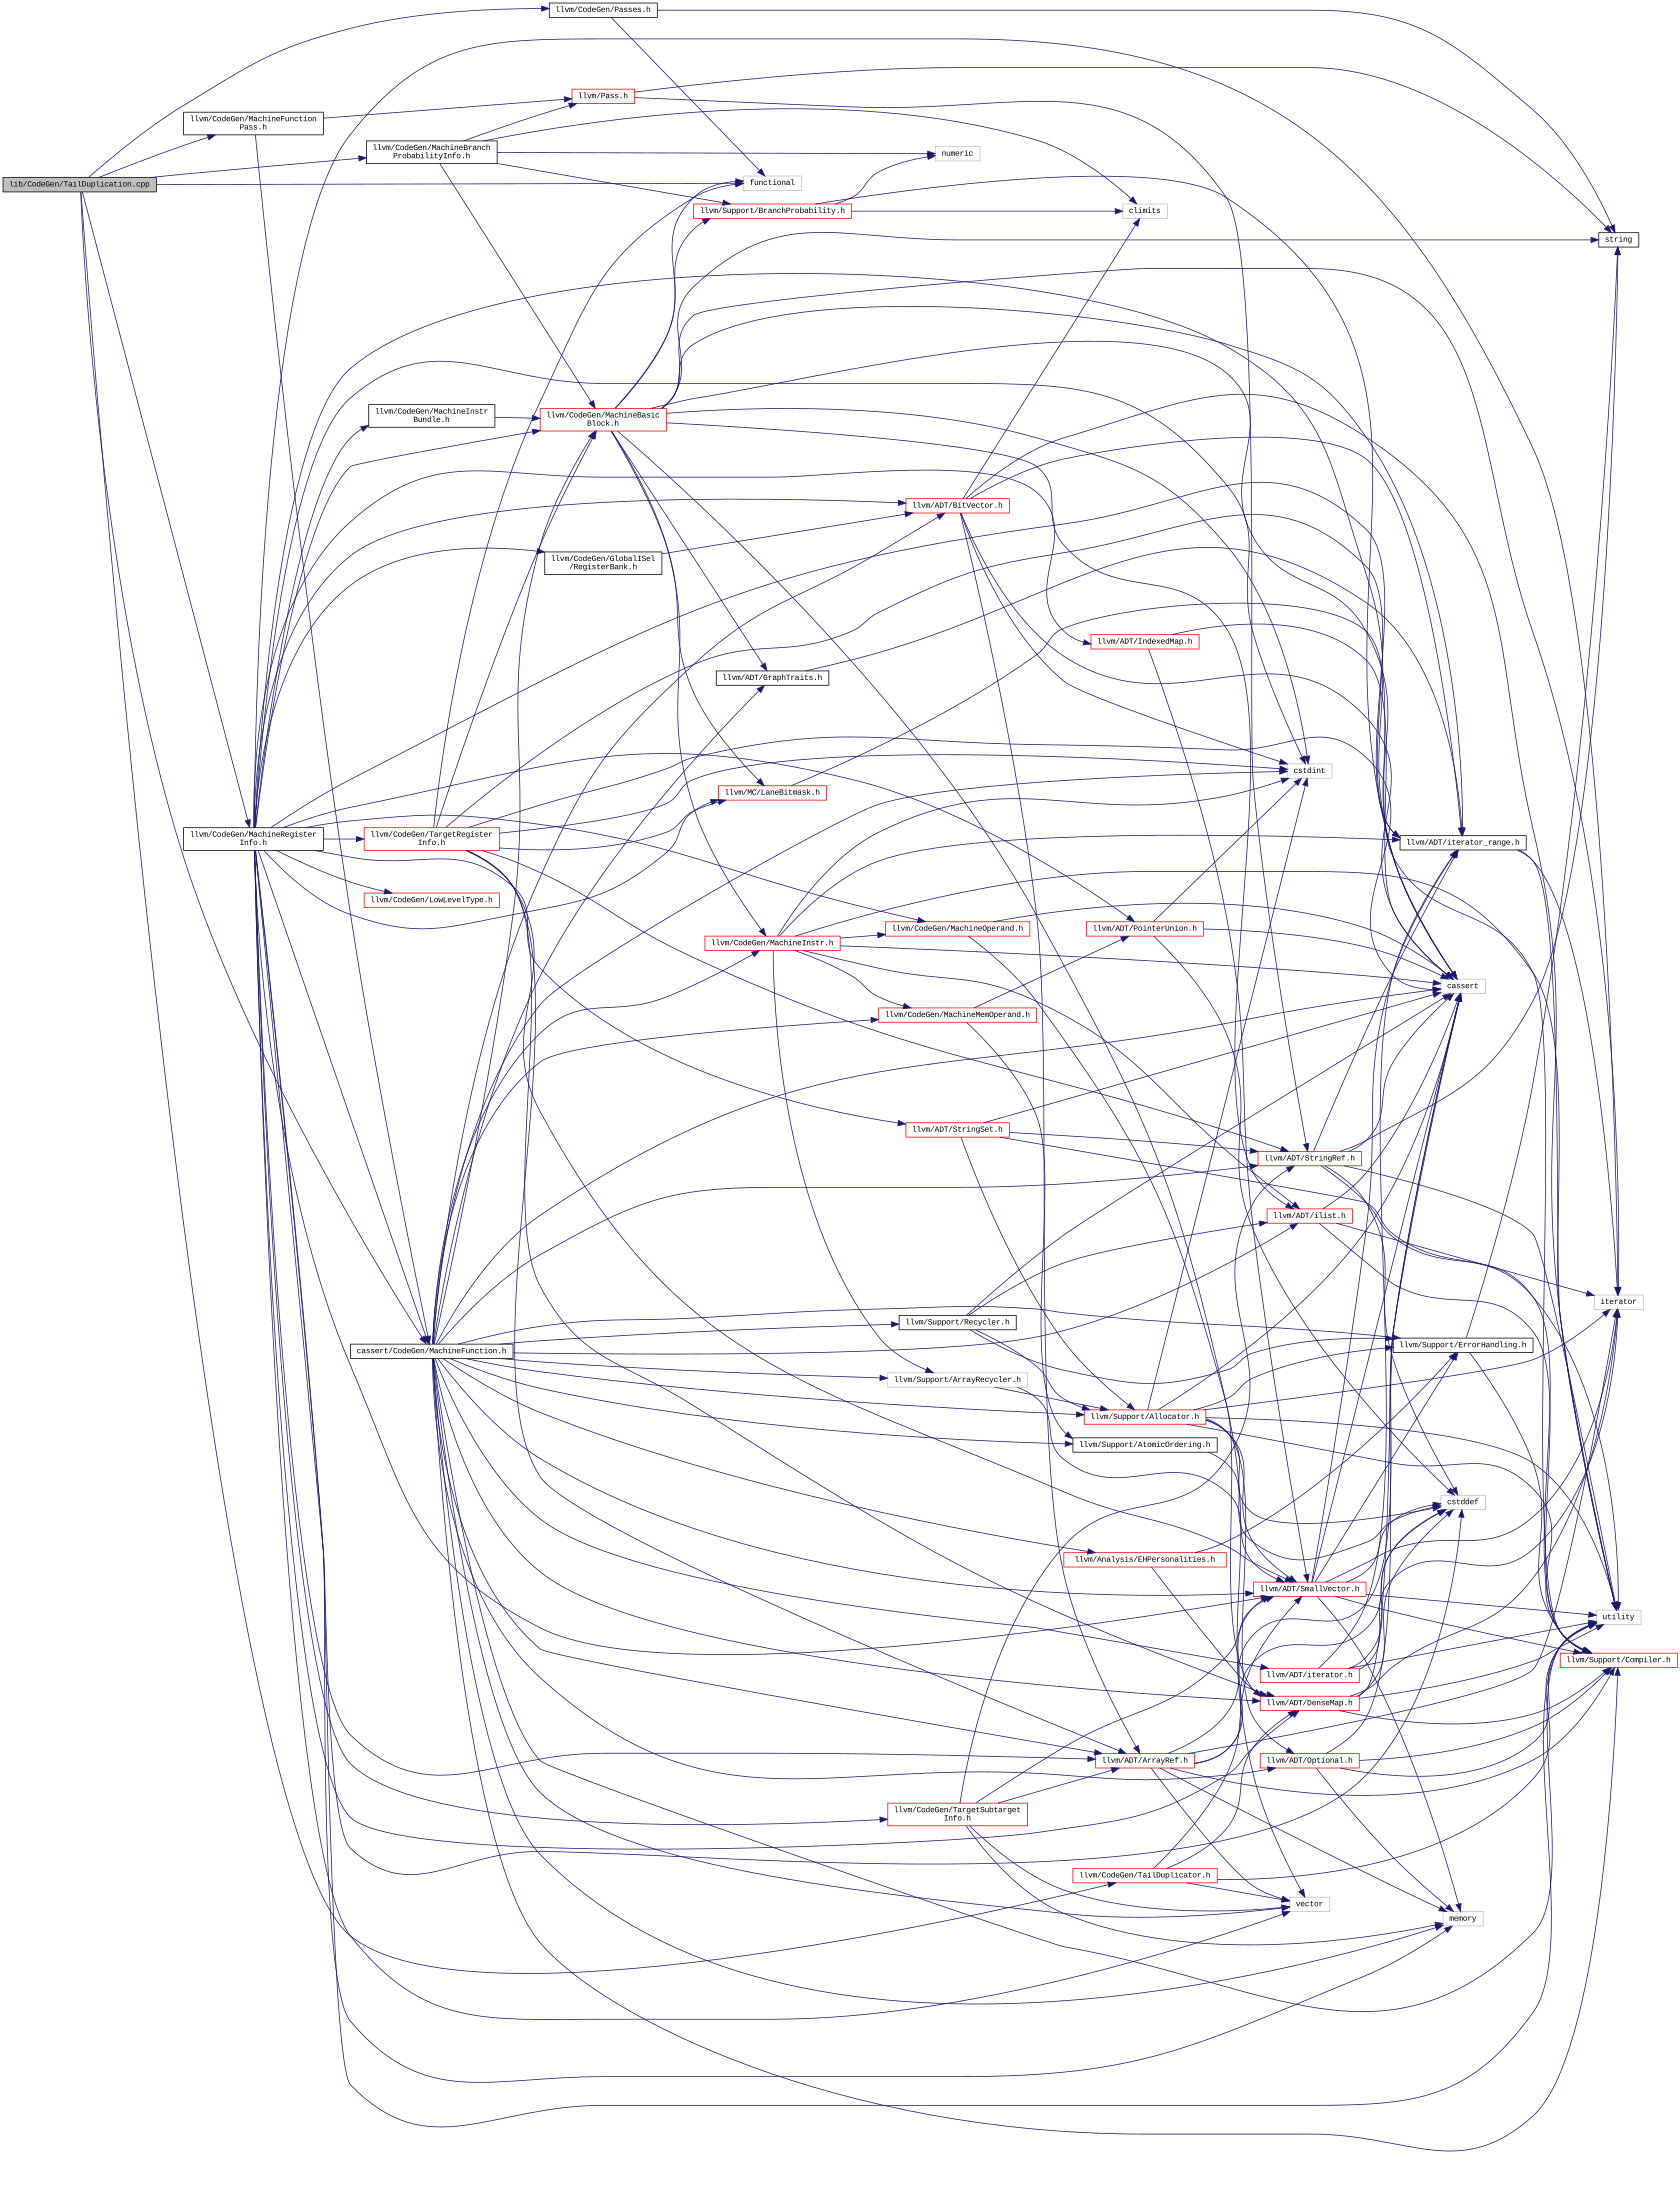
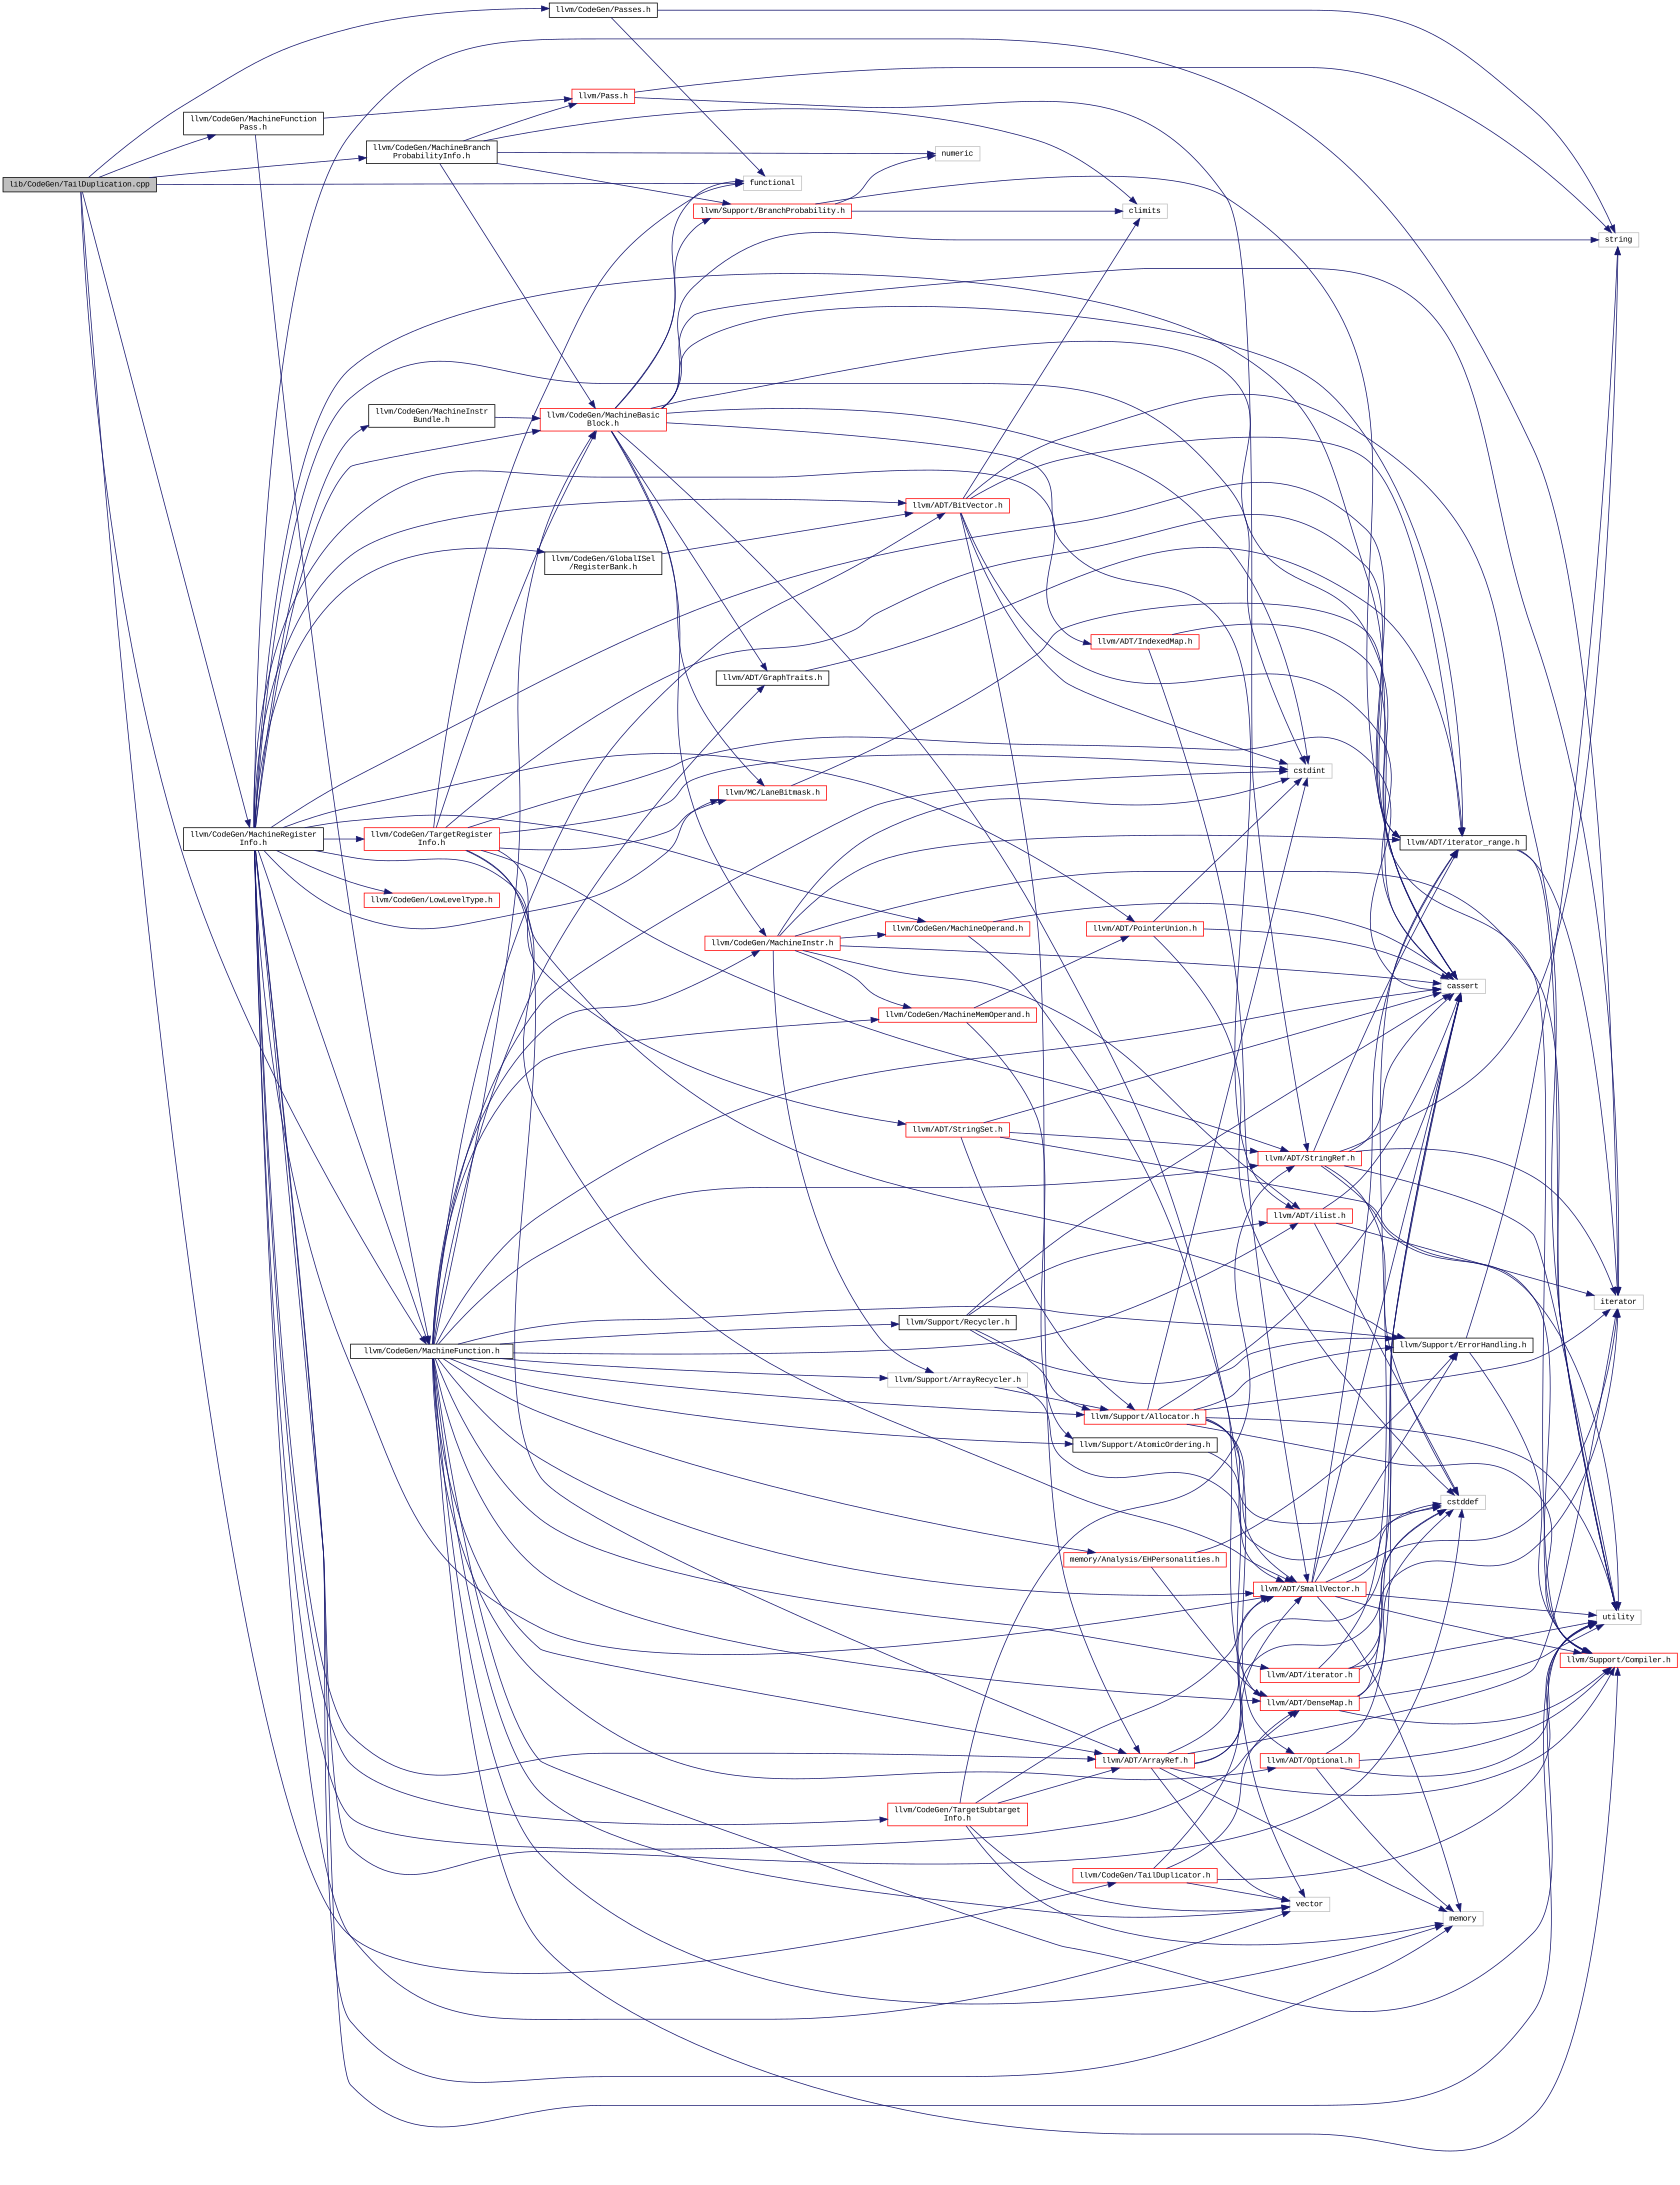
(1619, 240) -> (1619, 240)
(1539, 1345) -> (1371, 1329)
(432, 1351) -> (432, 1351)
(685, 1401) -> (886, 1181)
(1561, 1533) -> (1506, 1165)
(1145, 1560) -> (1145, 1560)
